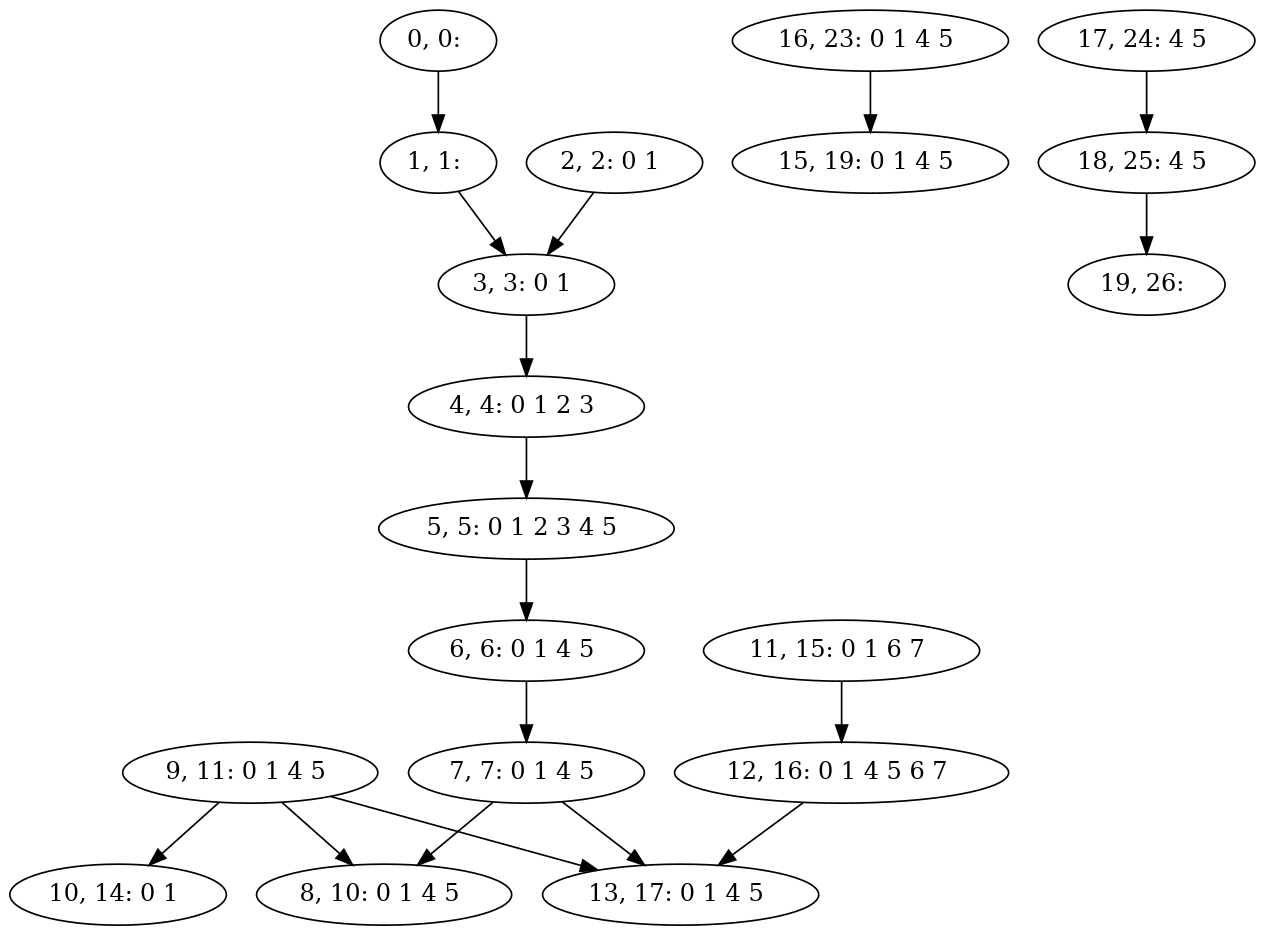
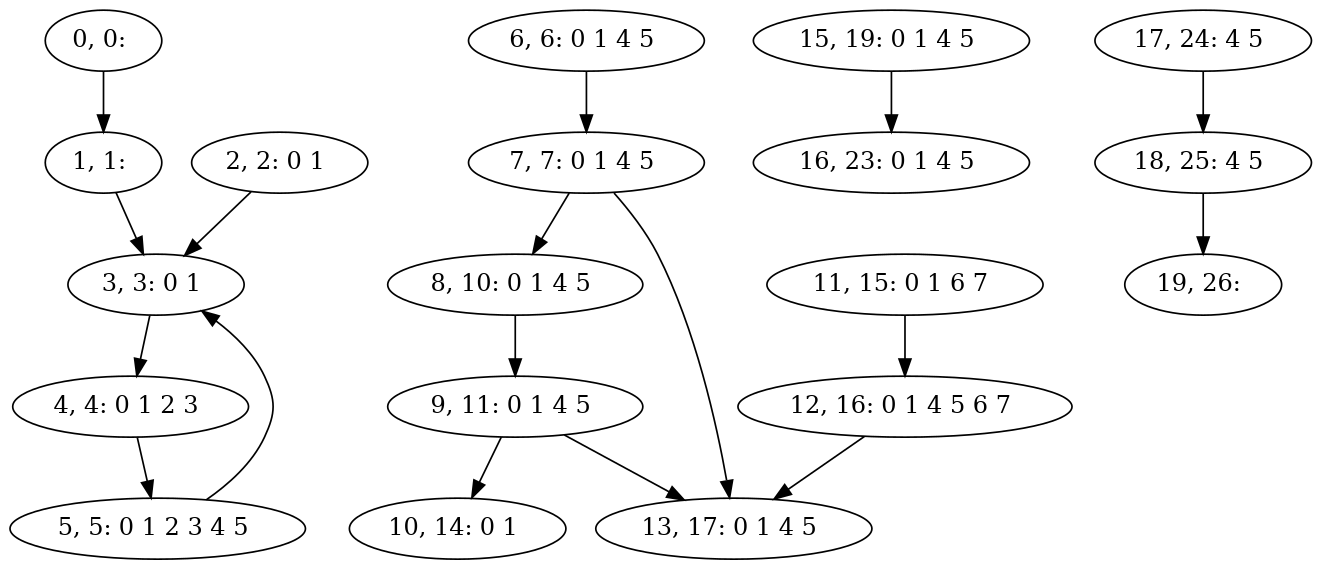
(870, 93) -> (891, 93)
(526, 581) -> (273, 413)
(311, 828) -> (515, 337)
